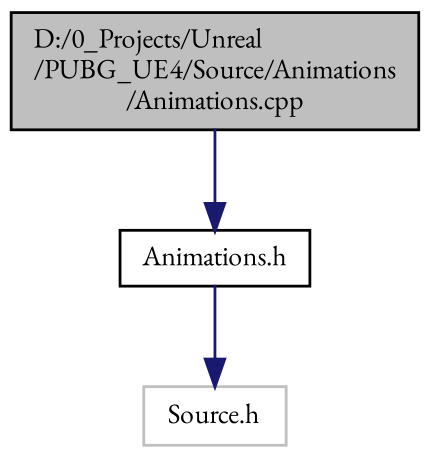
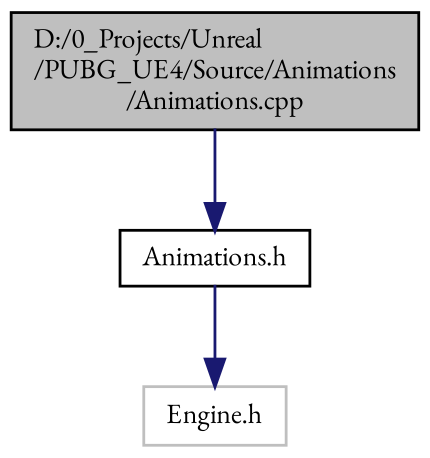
(215, 416) -> (215, 416)
